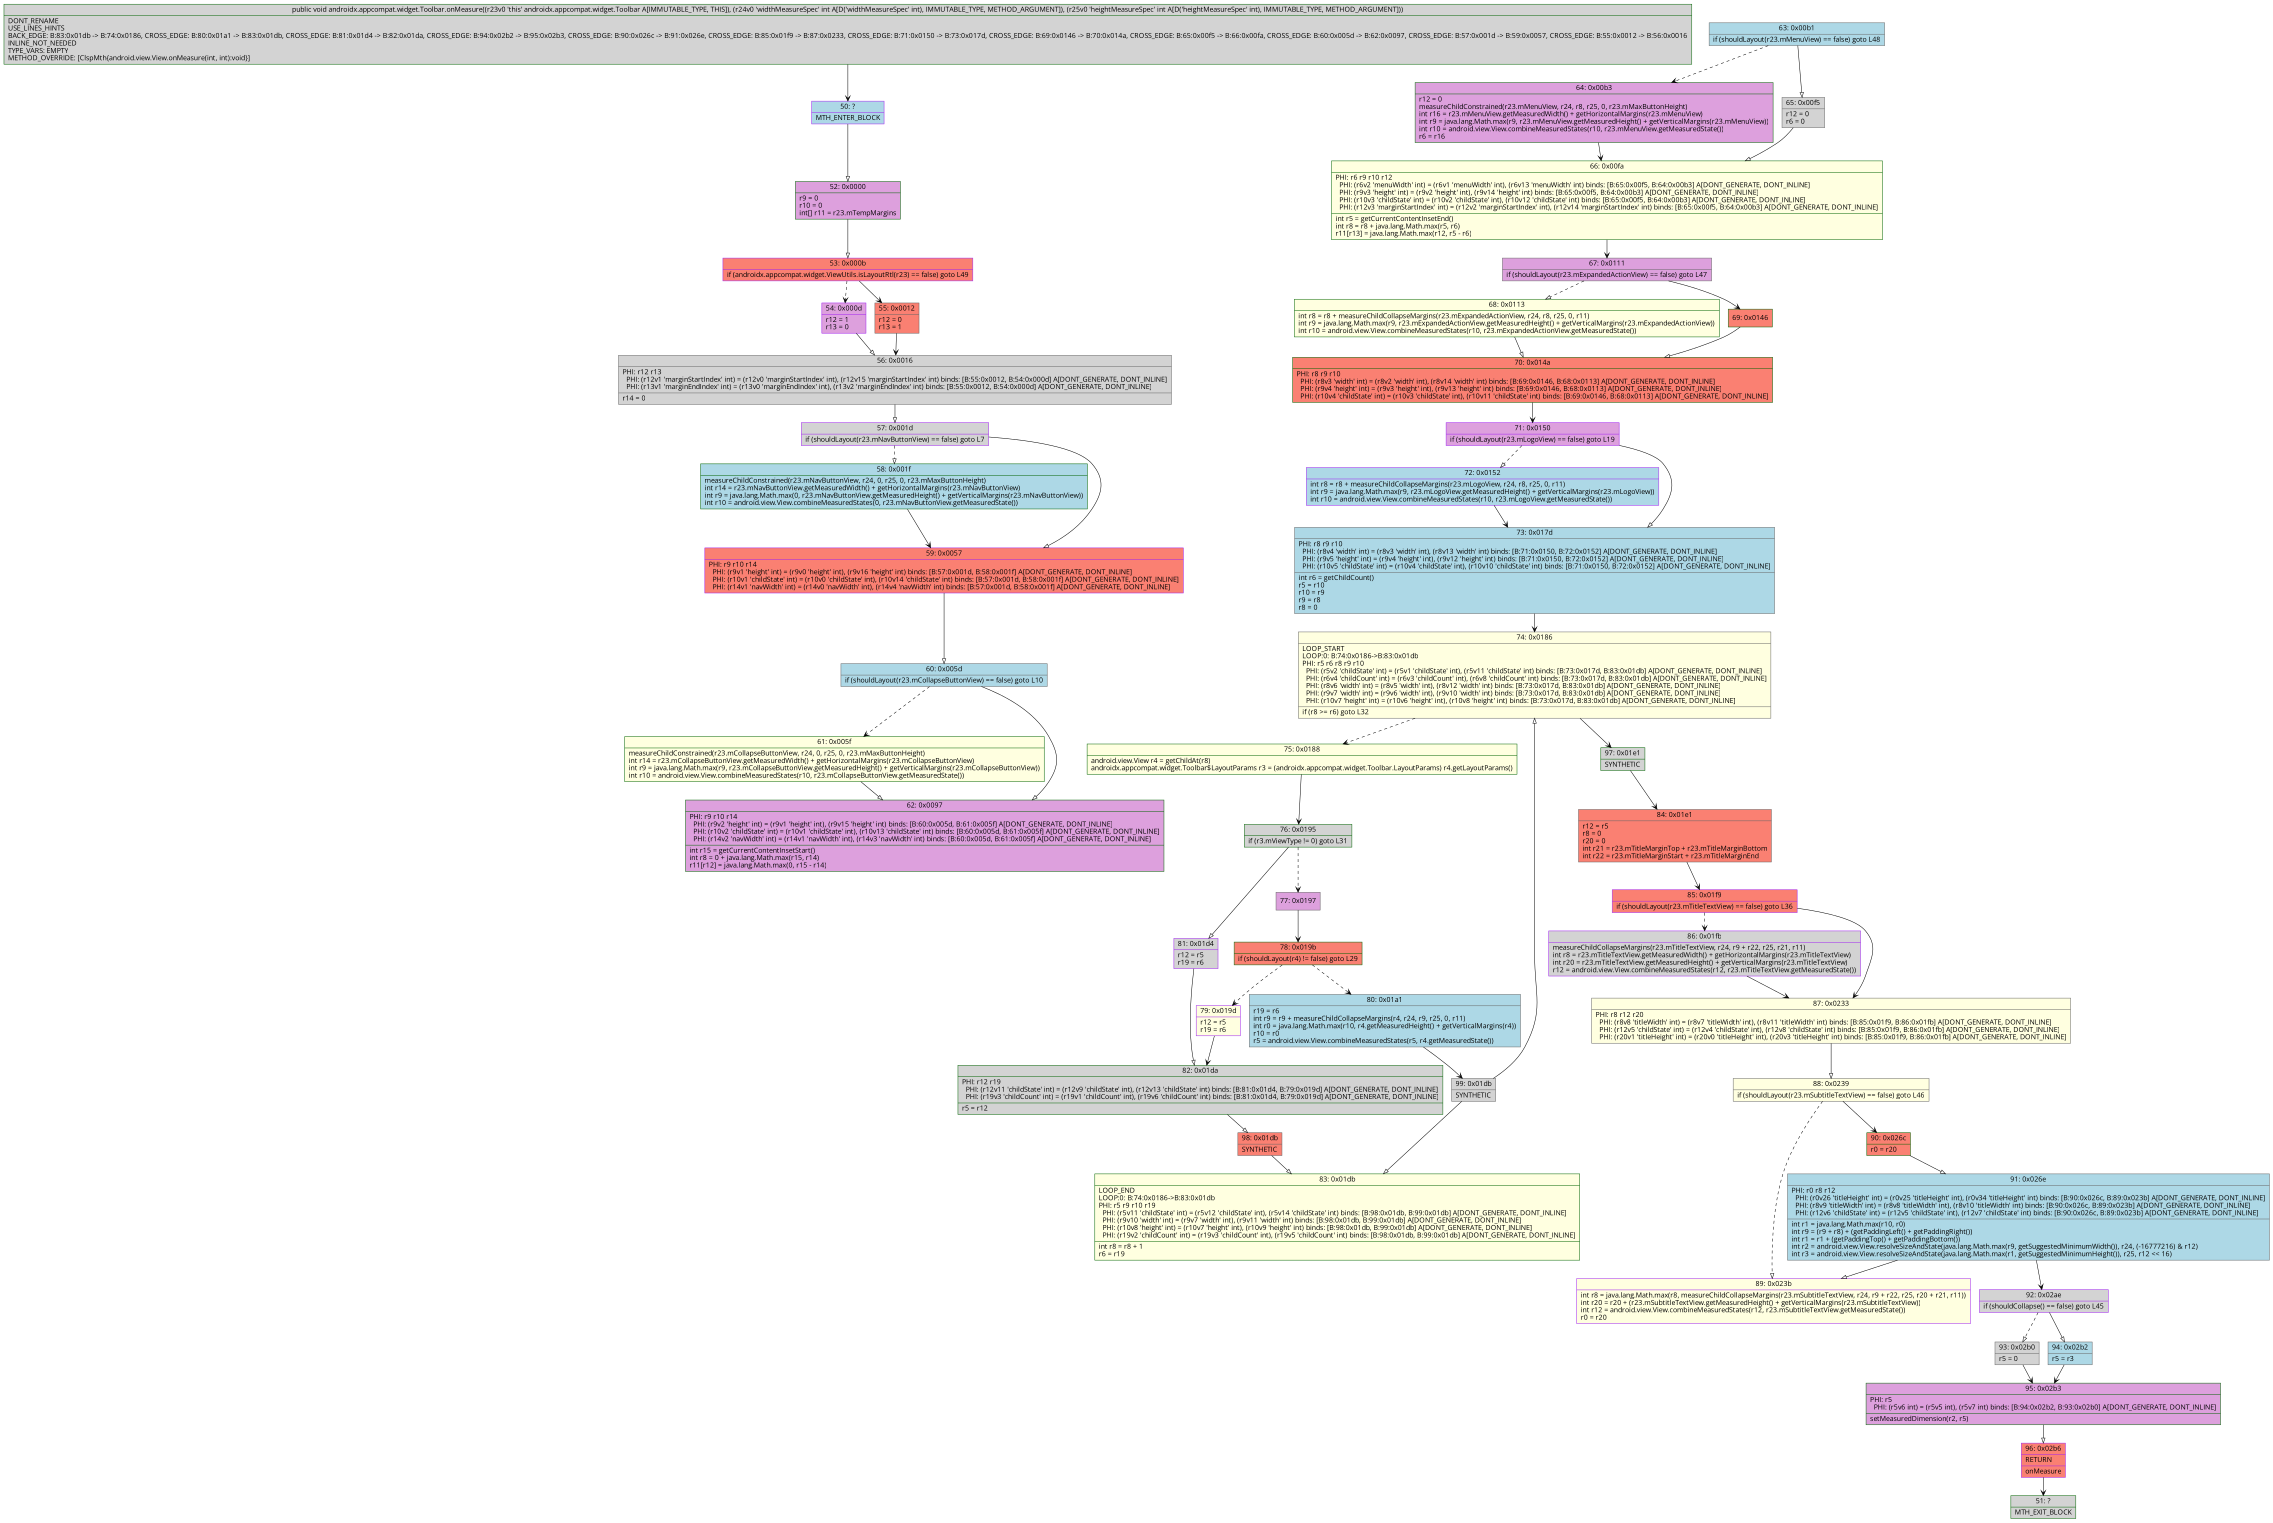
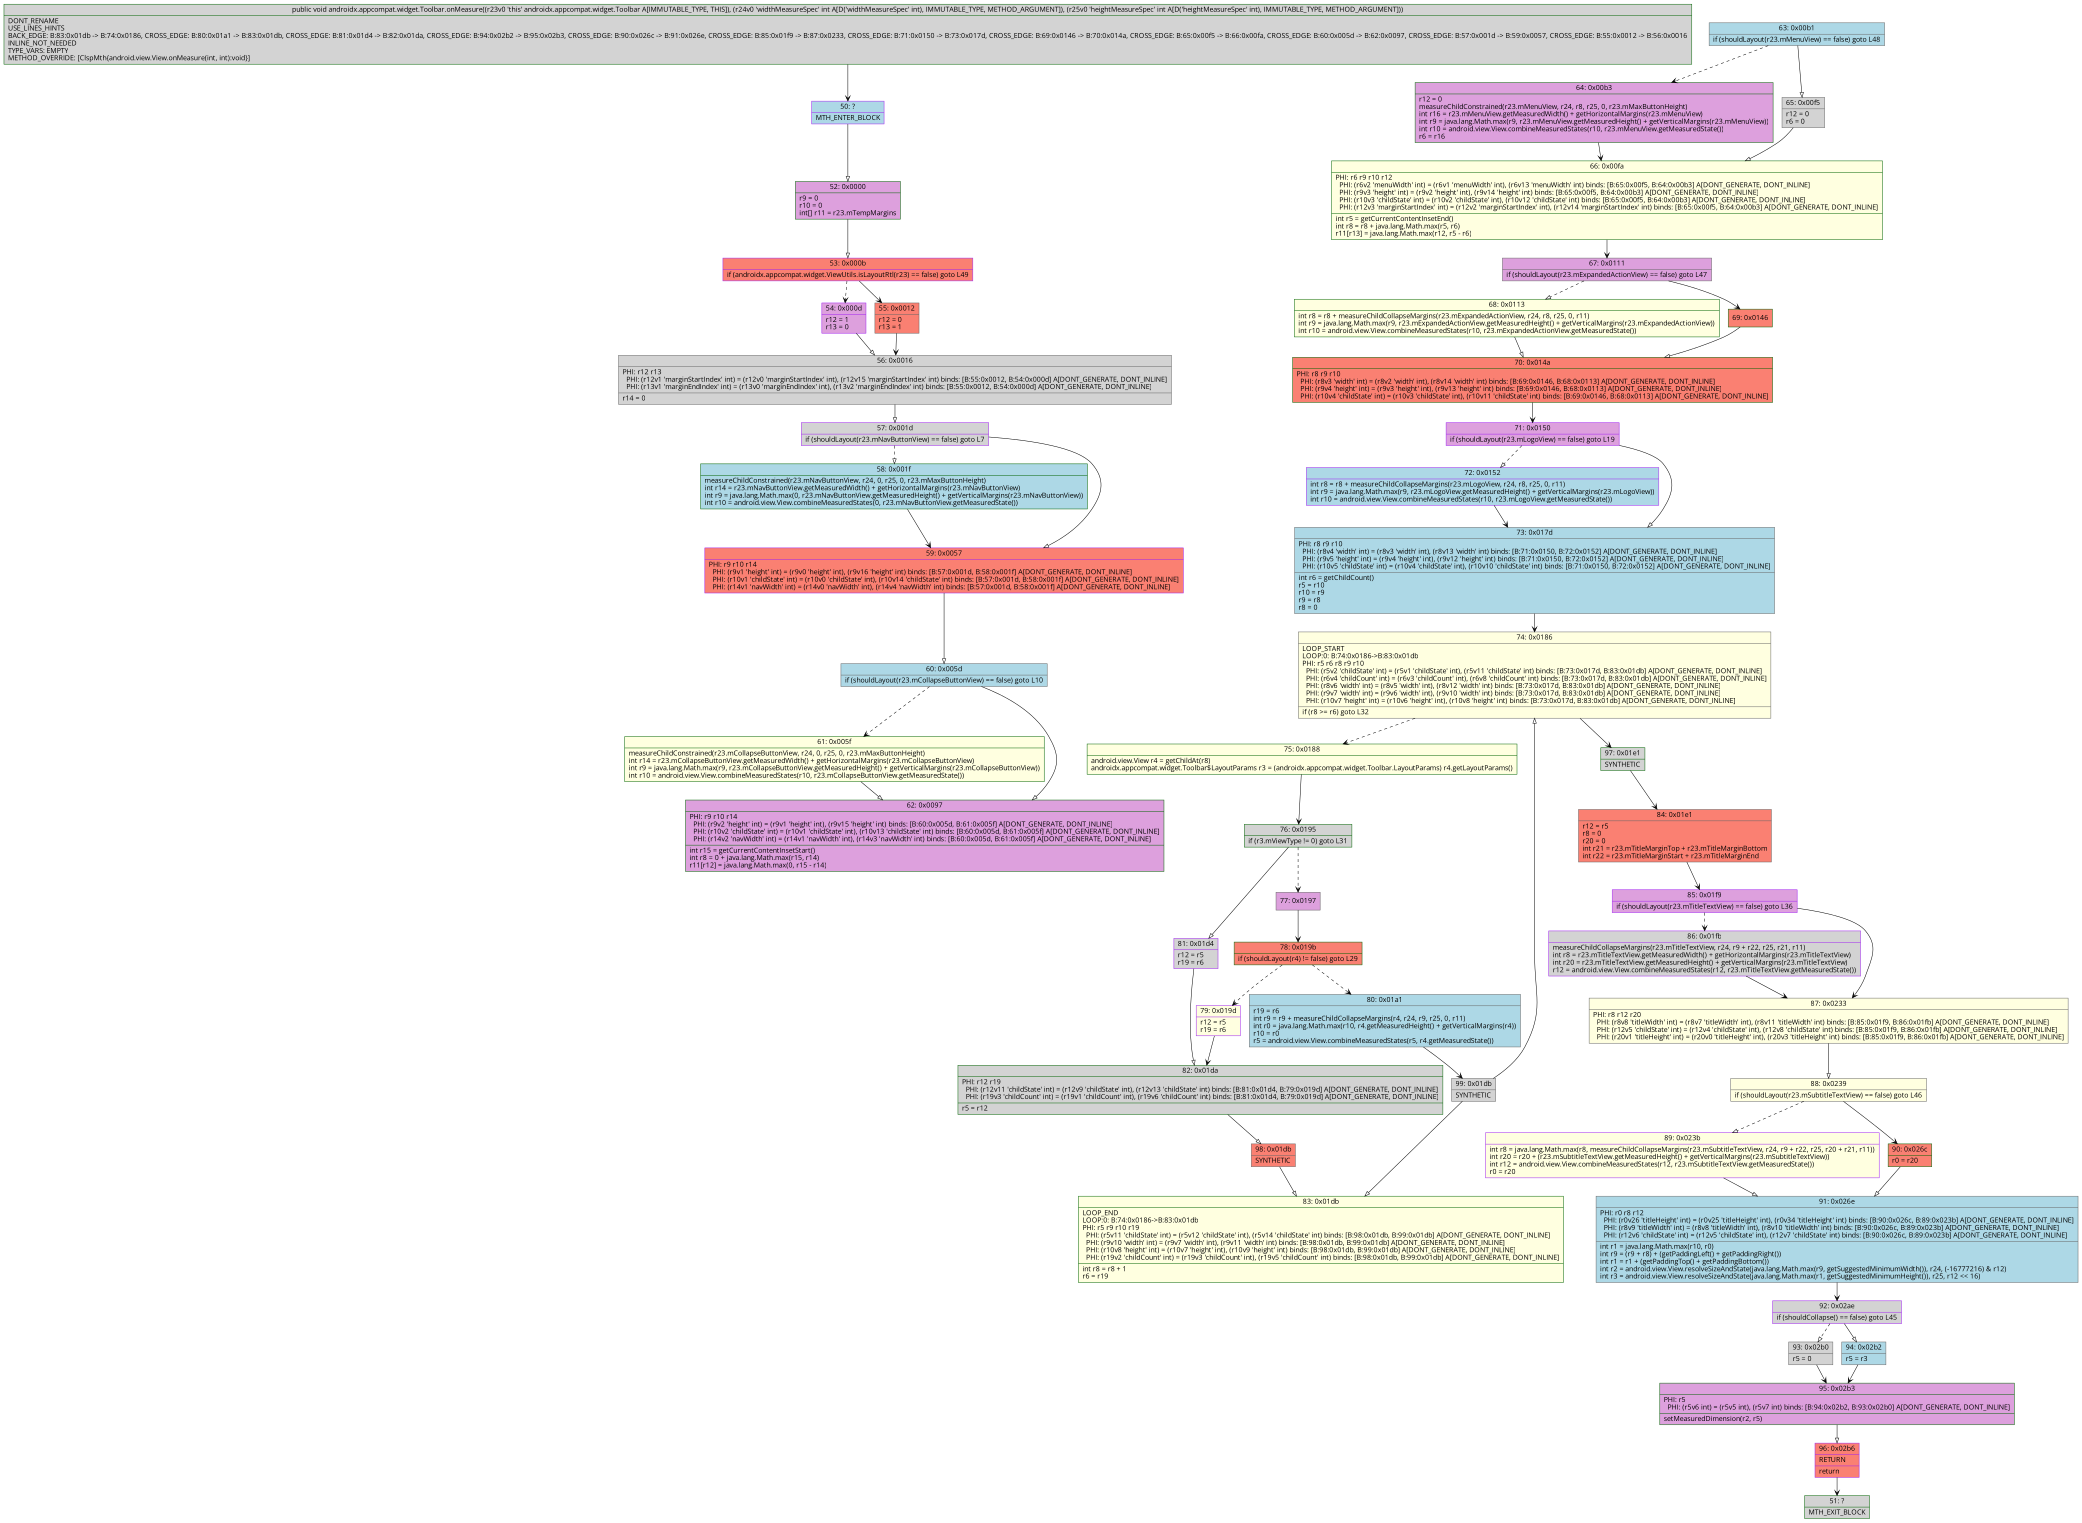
(1705, 901) -> (1705, 901)
(1872, 1269) -> (1738, 1186)
(2043, 1471) -> (1829, 1471)
